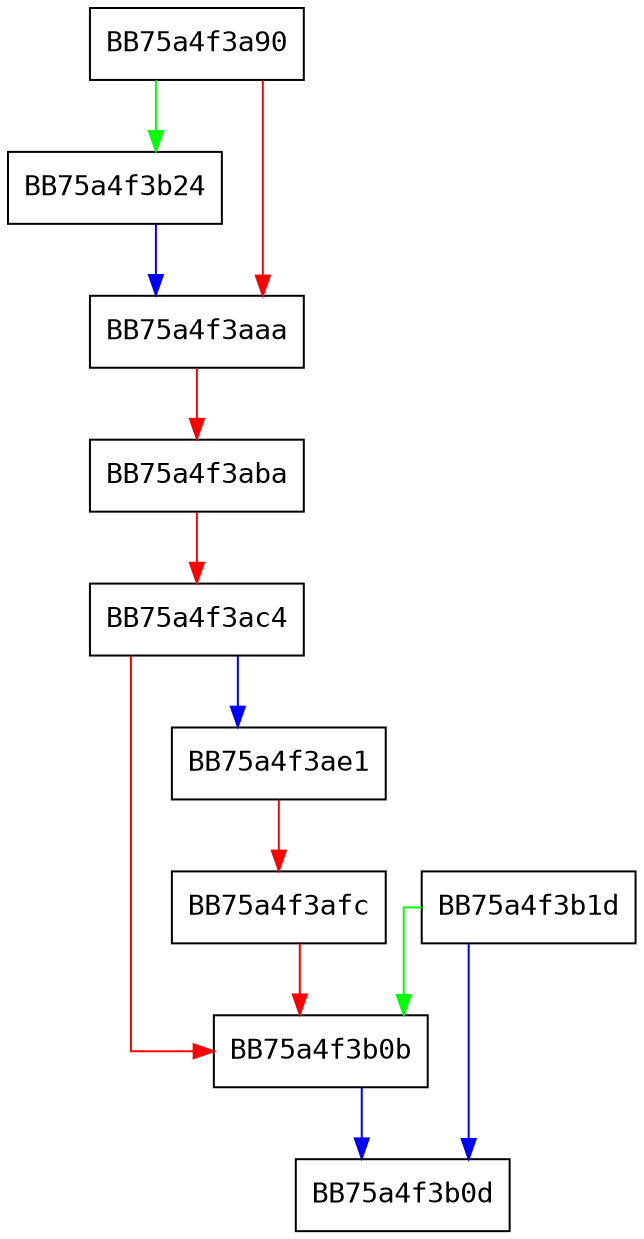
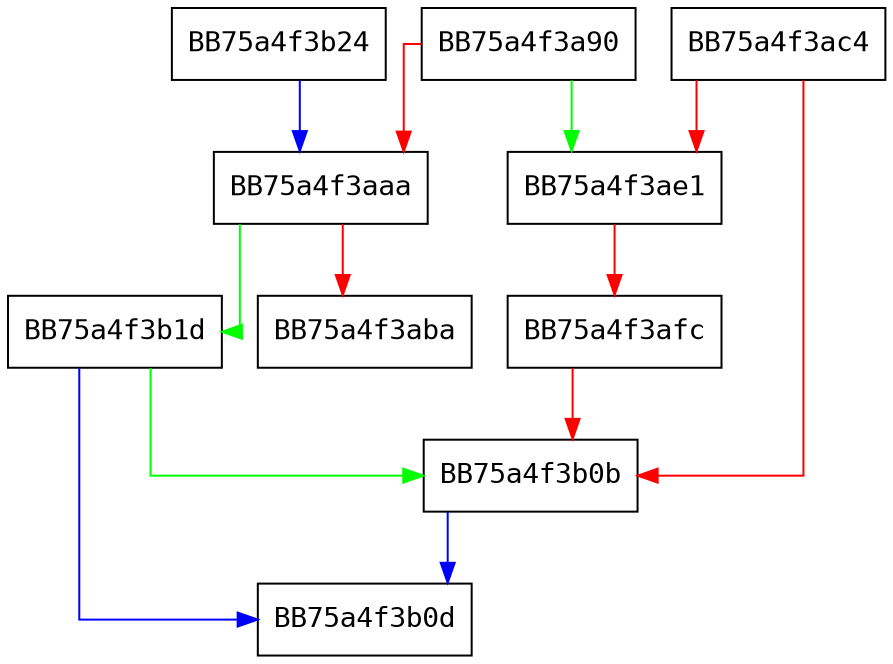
(156, 106) -> (572, 106)
none -> (240, 279)
(197, 537) -> none
(238, 681) -> (697, 106)
